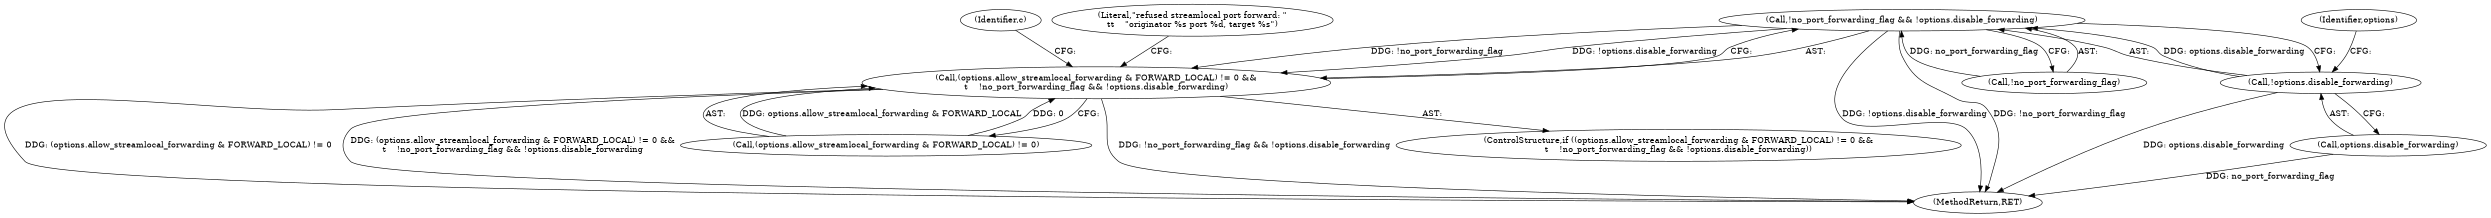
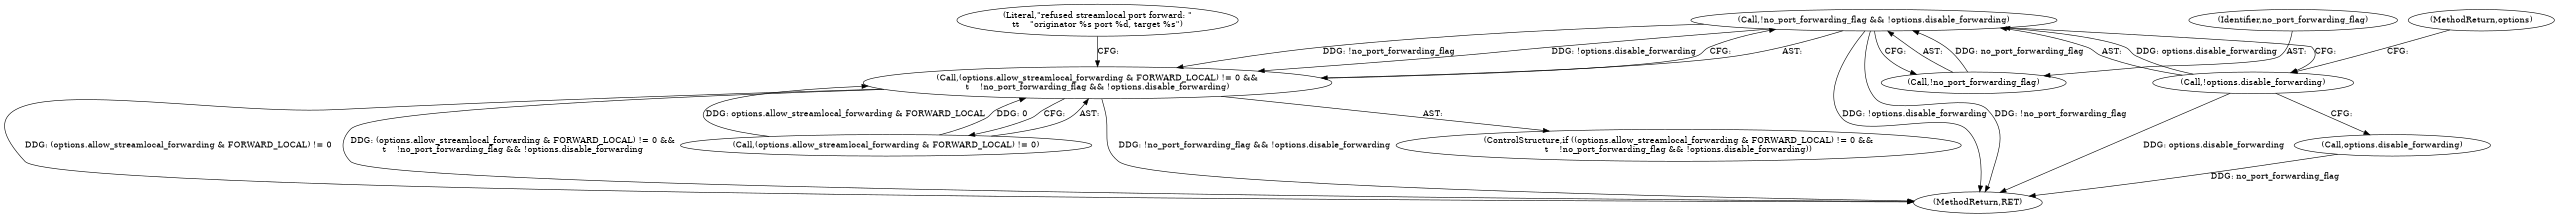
(1001, 20) -> none
none -> (2293, 20)
(2359, 20) -> (2481, 20)
(2333, 122) -> none
